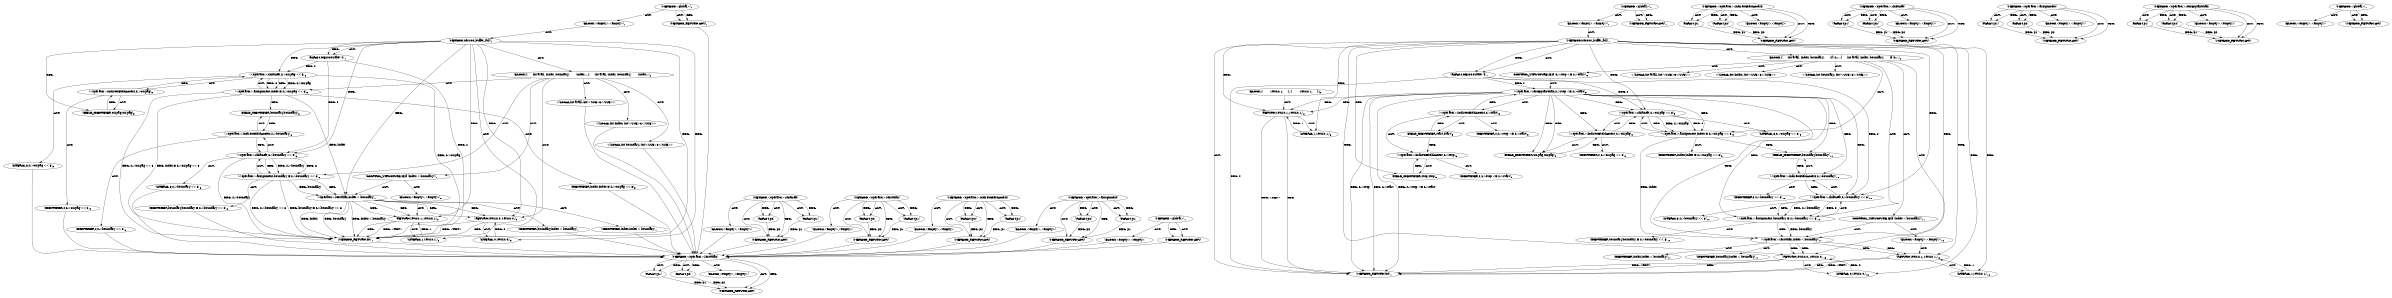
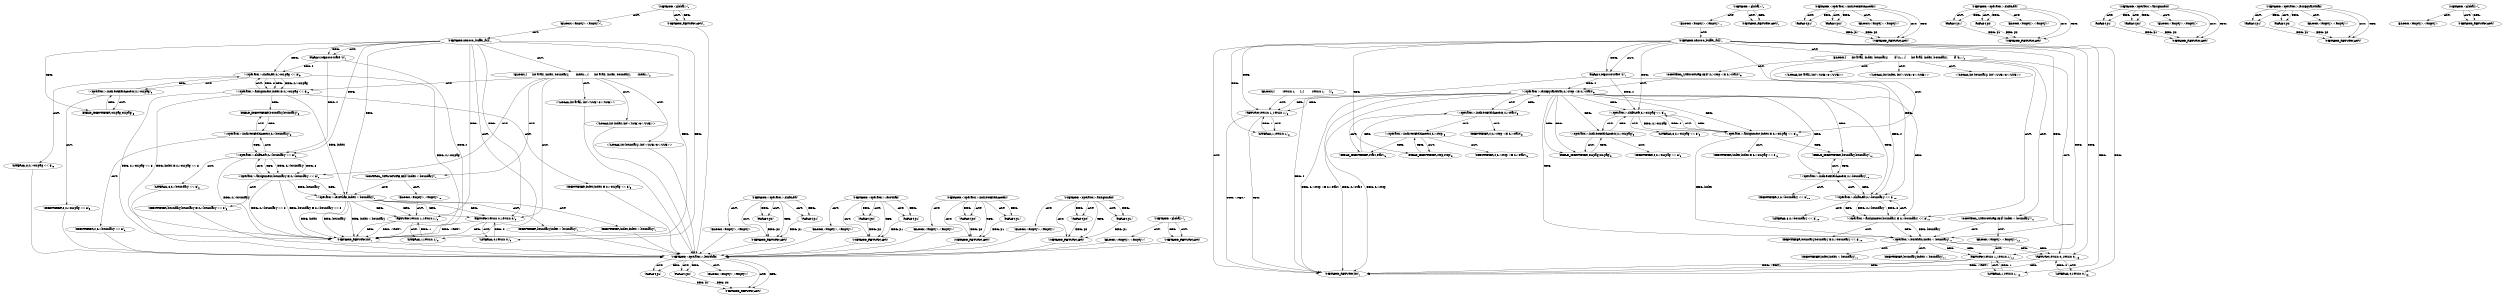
(1429, 144) -> (1390, 145)
